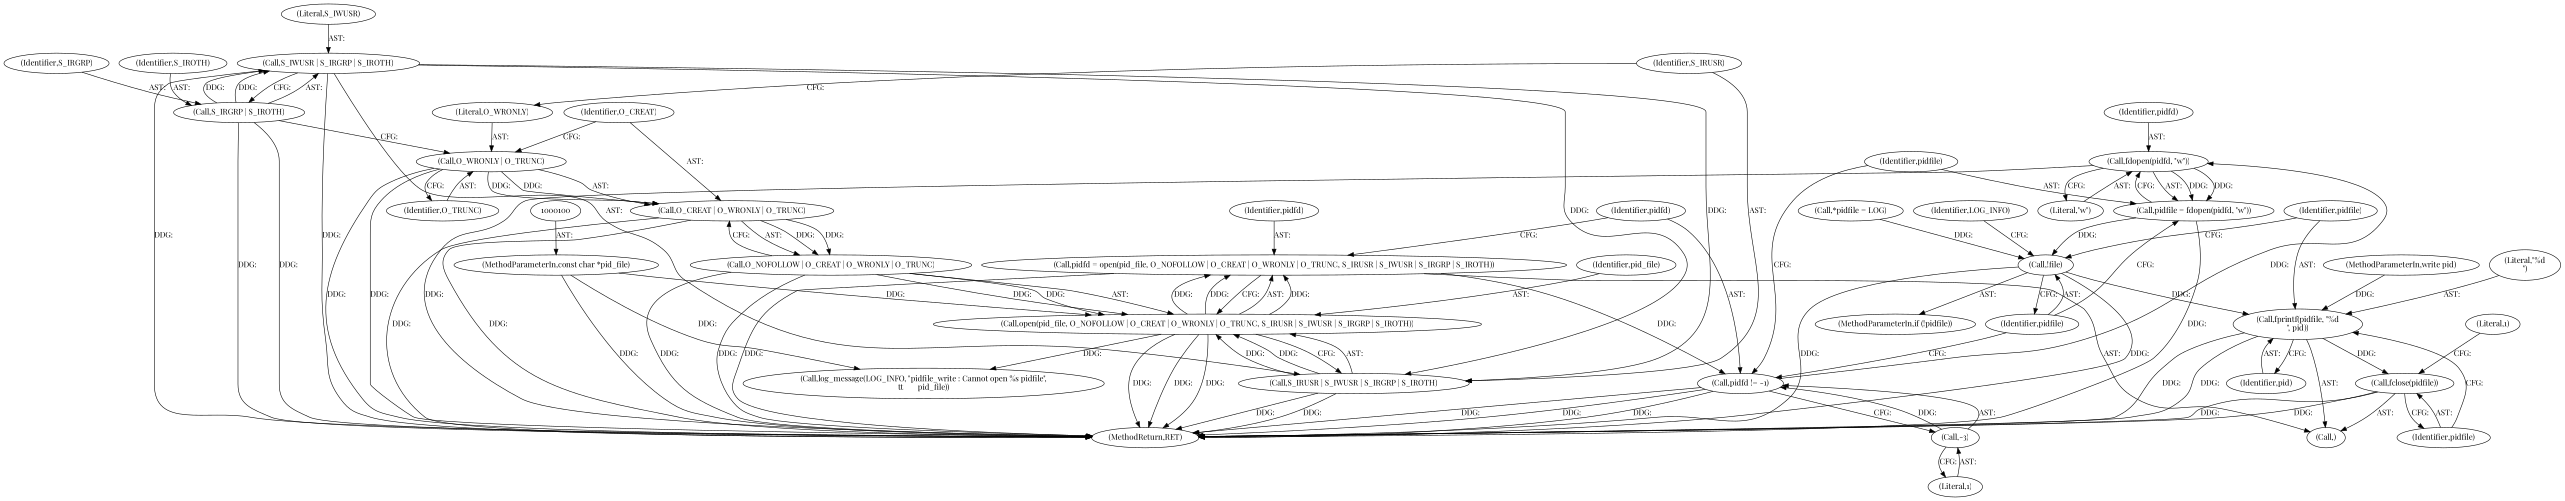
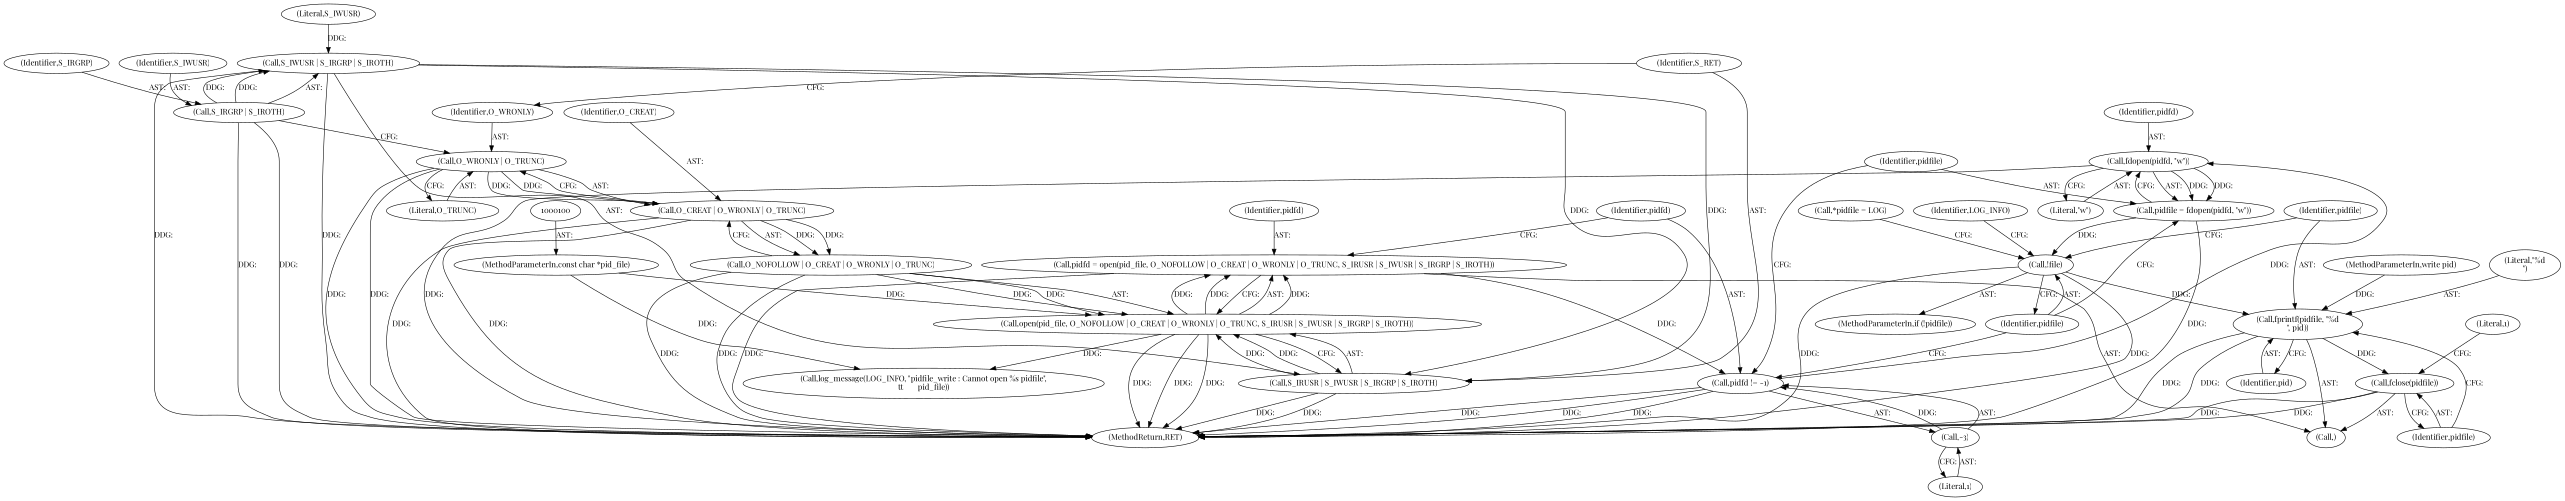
(338, 39) -> (338, 39)
(173, 63) -> (173, 63)
(1689, 63) -> (1689, 63)
(274, 83) -> none
(492, 112) -> (492, 112)
(558, 136) -> (563, 191)
(443, 211) -> (443, 211)
(1965, 235) -> (1965, 235)
(1626, 265) -> none
(1884, 413) -> (1884, 413)
(734, 420) -> none
